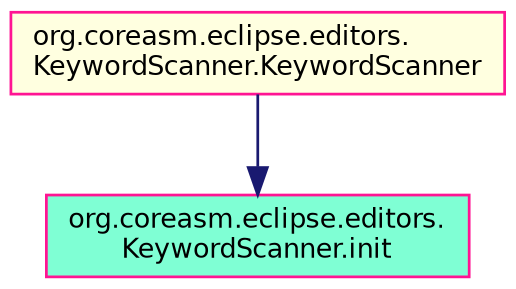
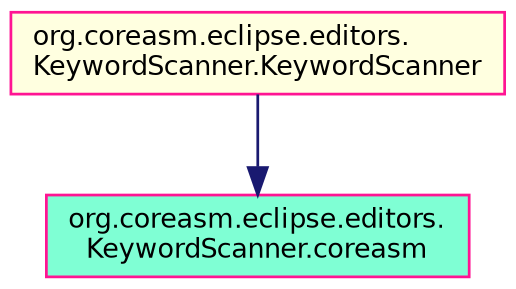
(258, 236) -> (258, 236)
